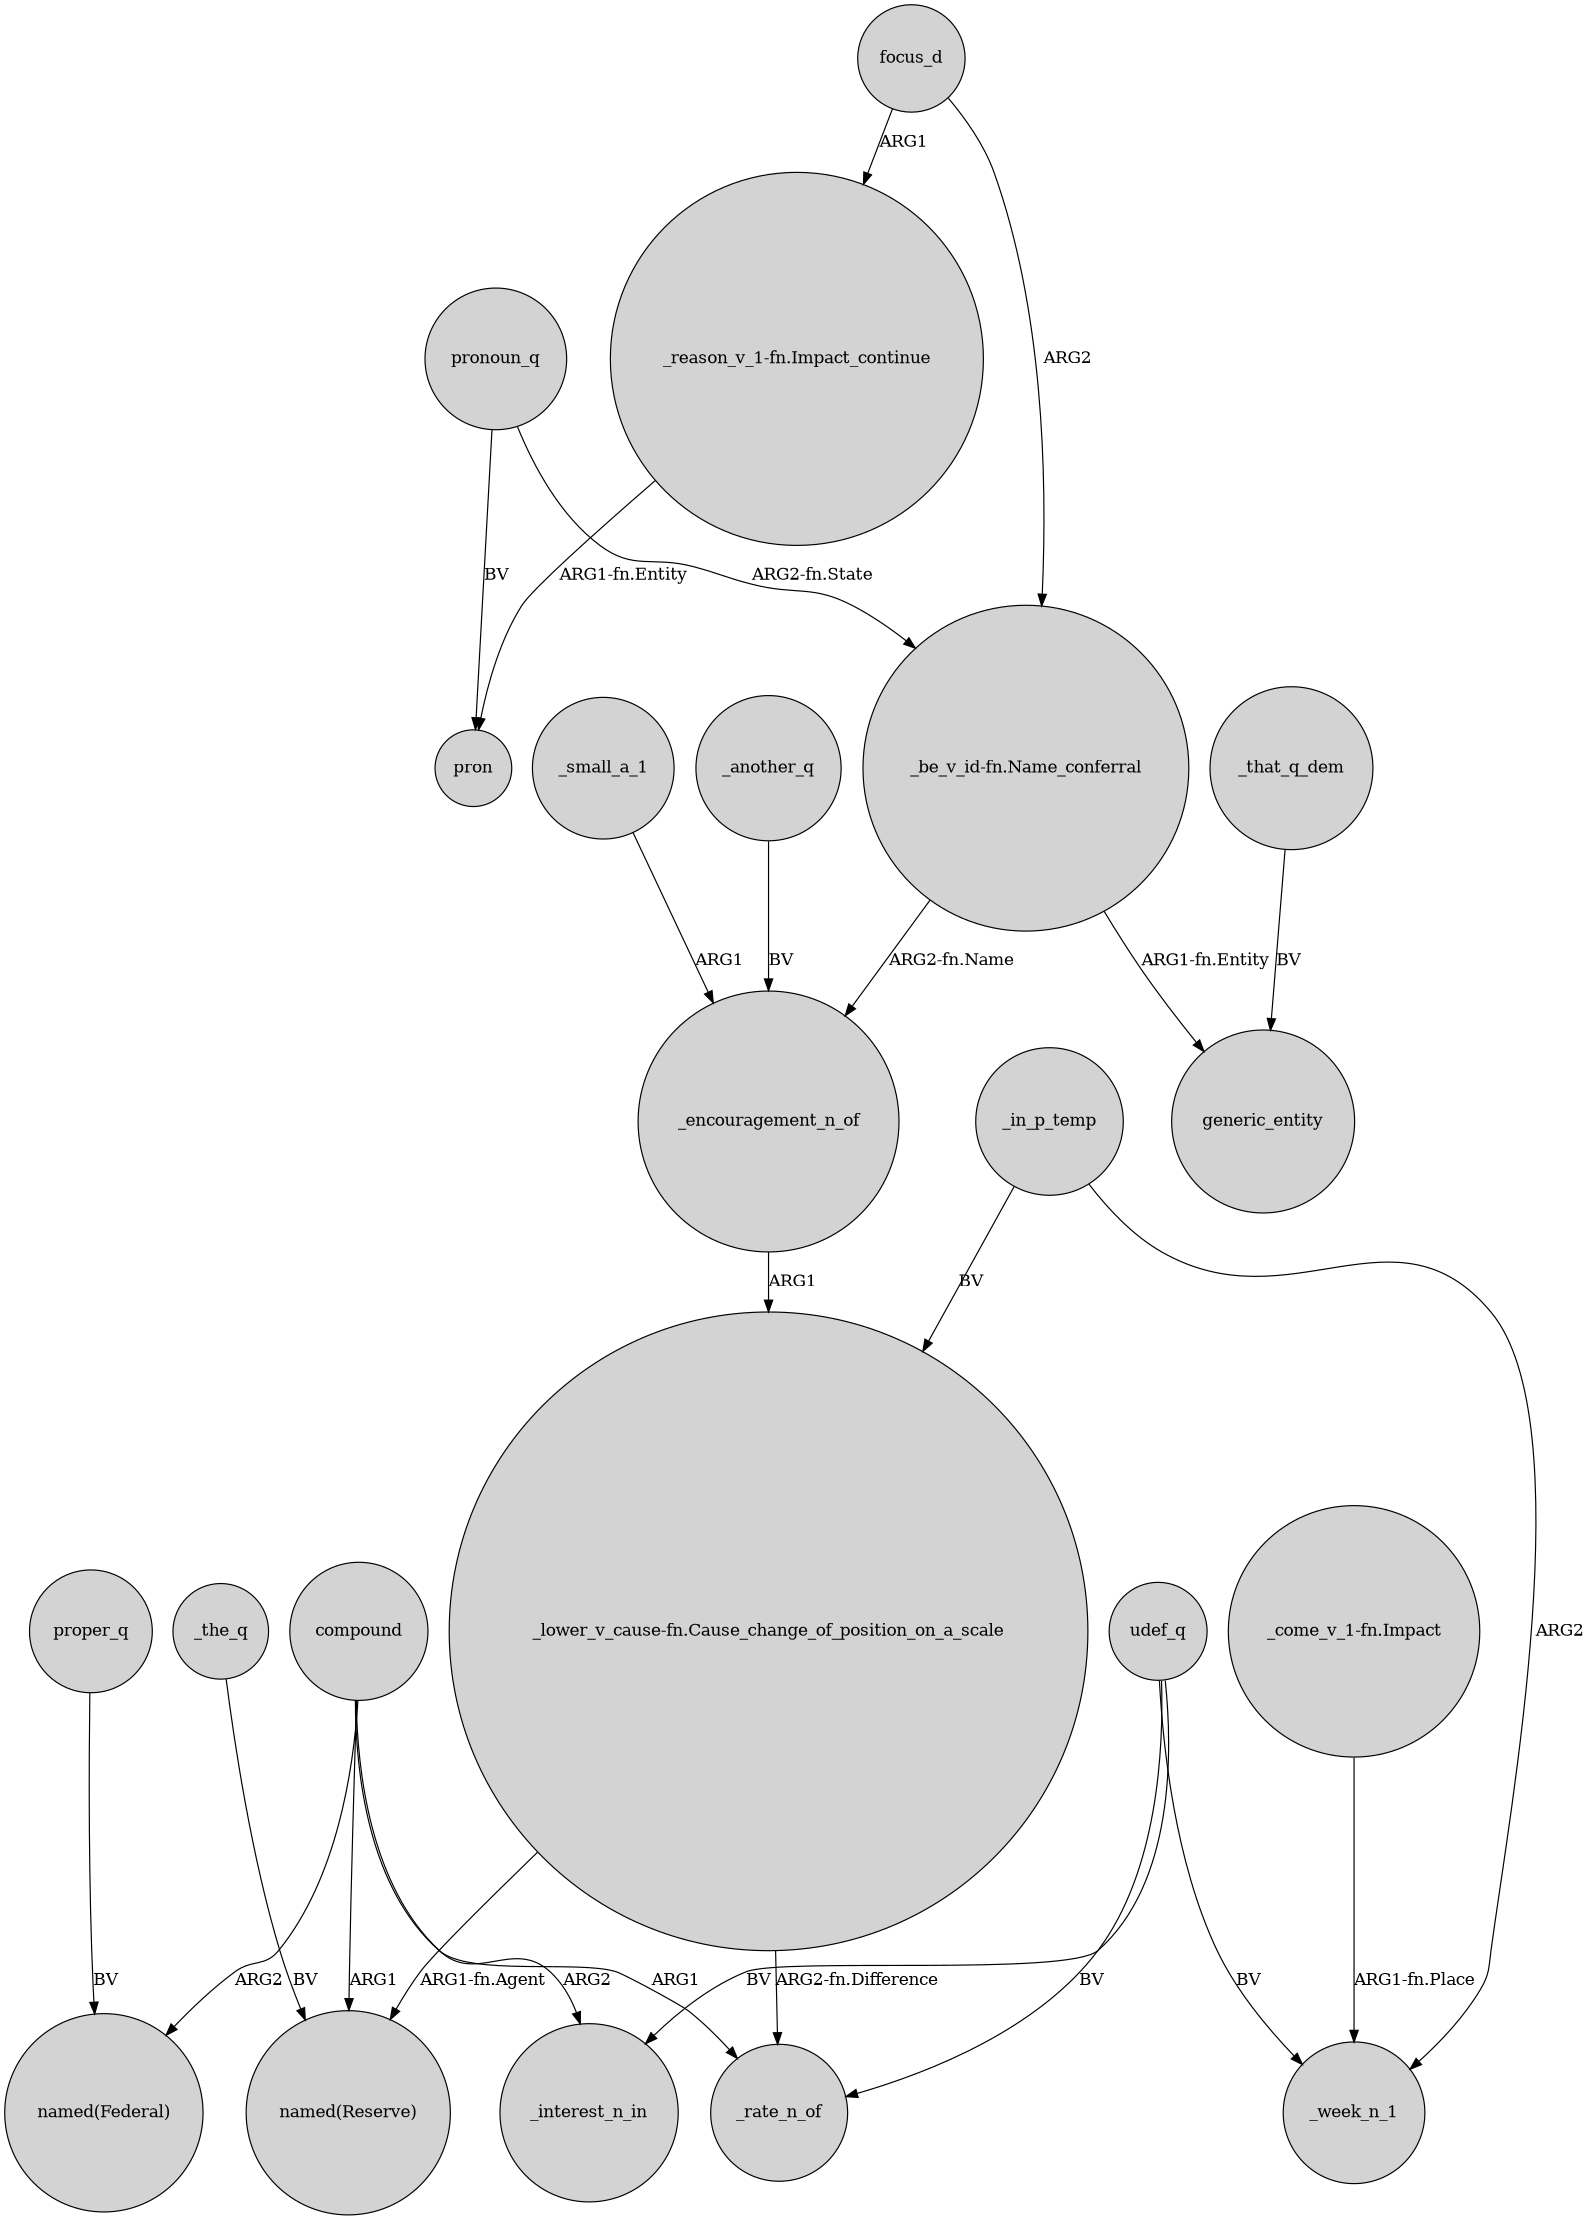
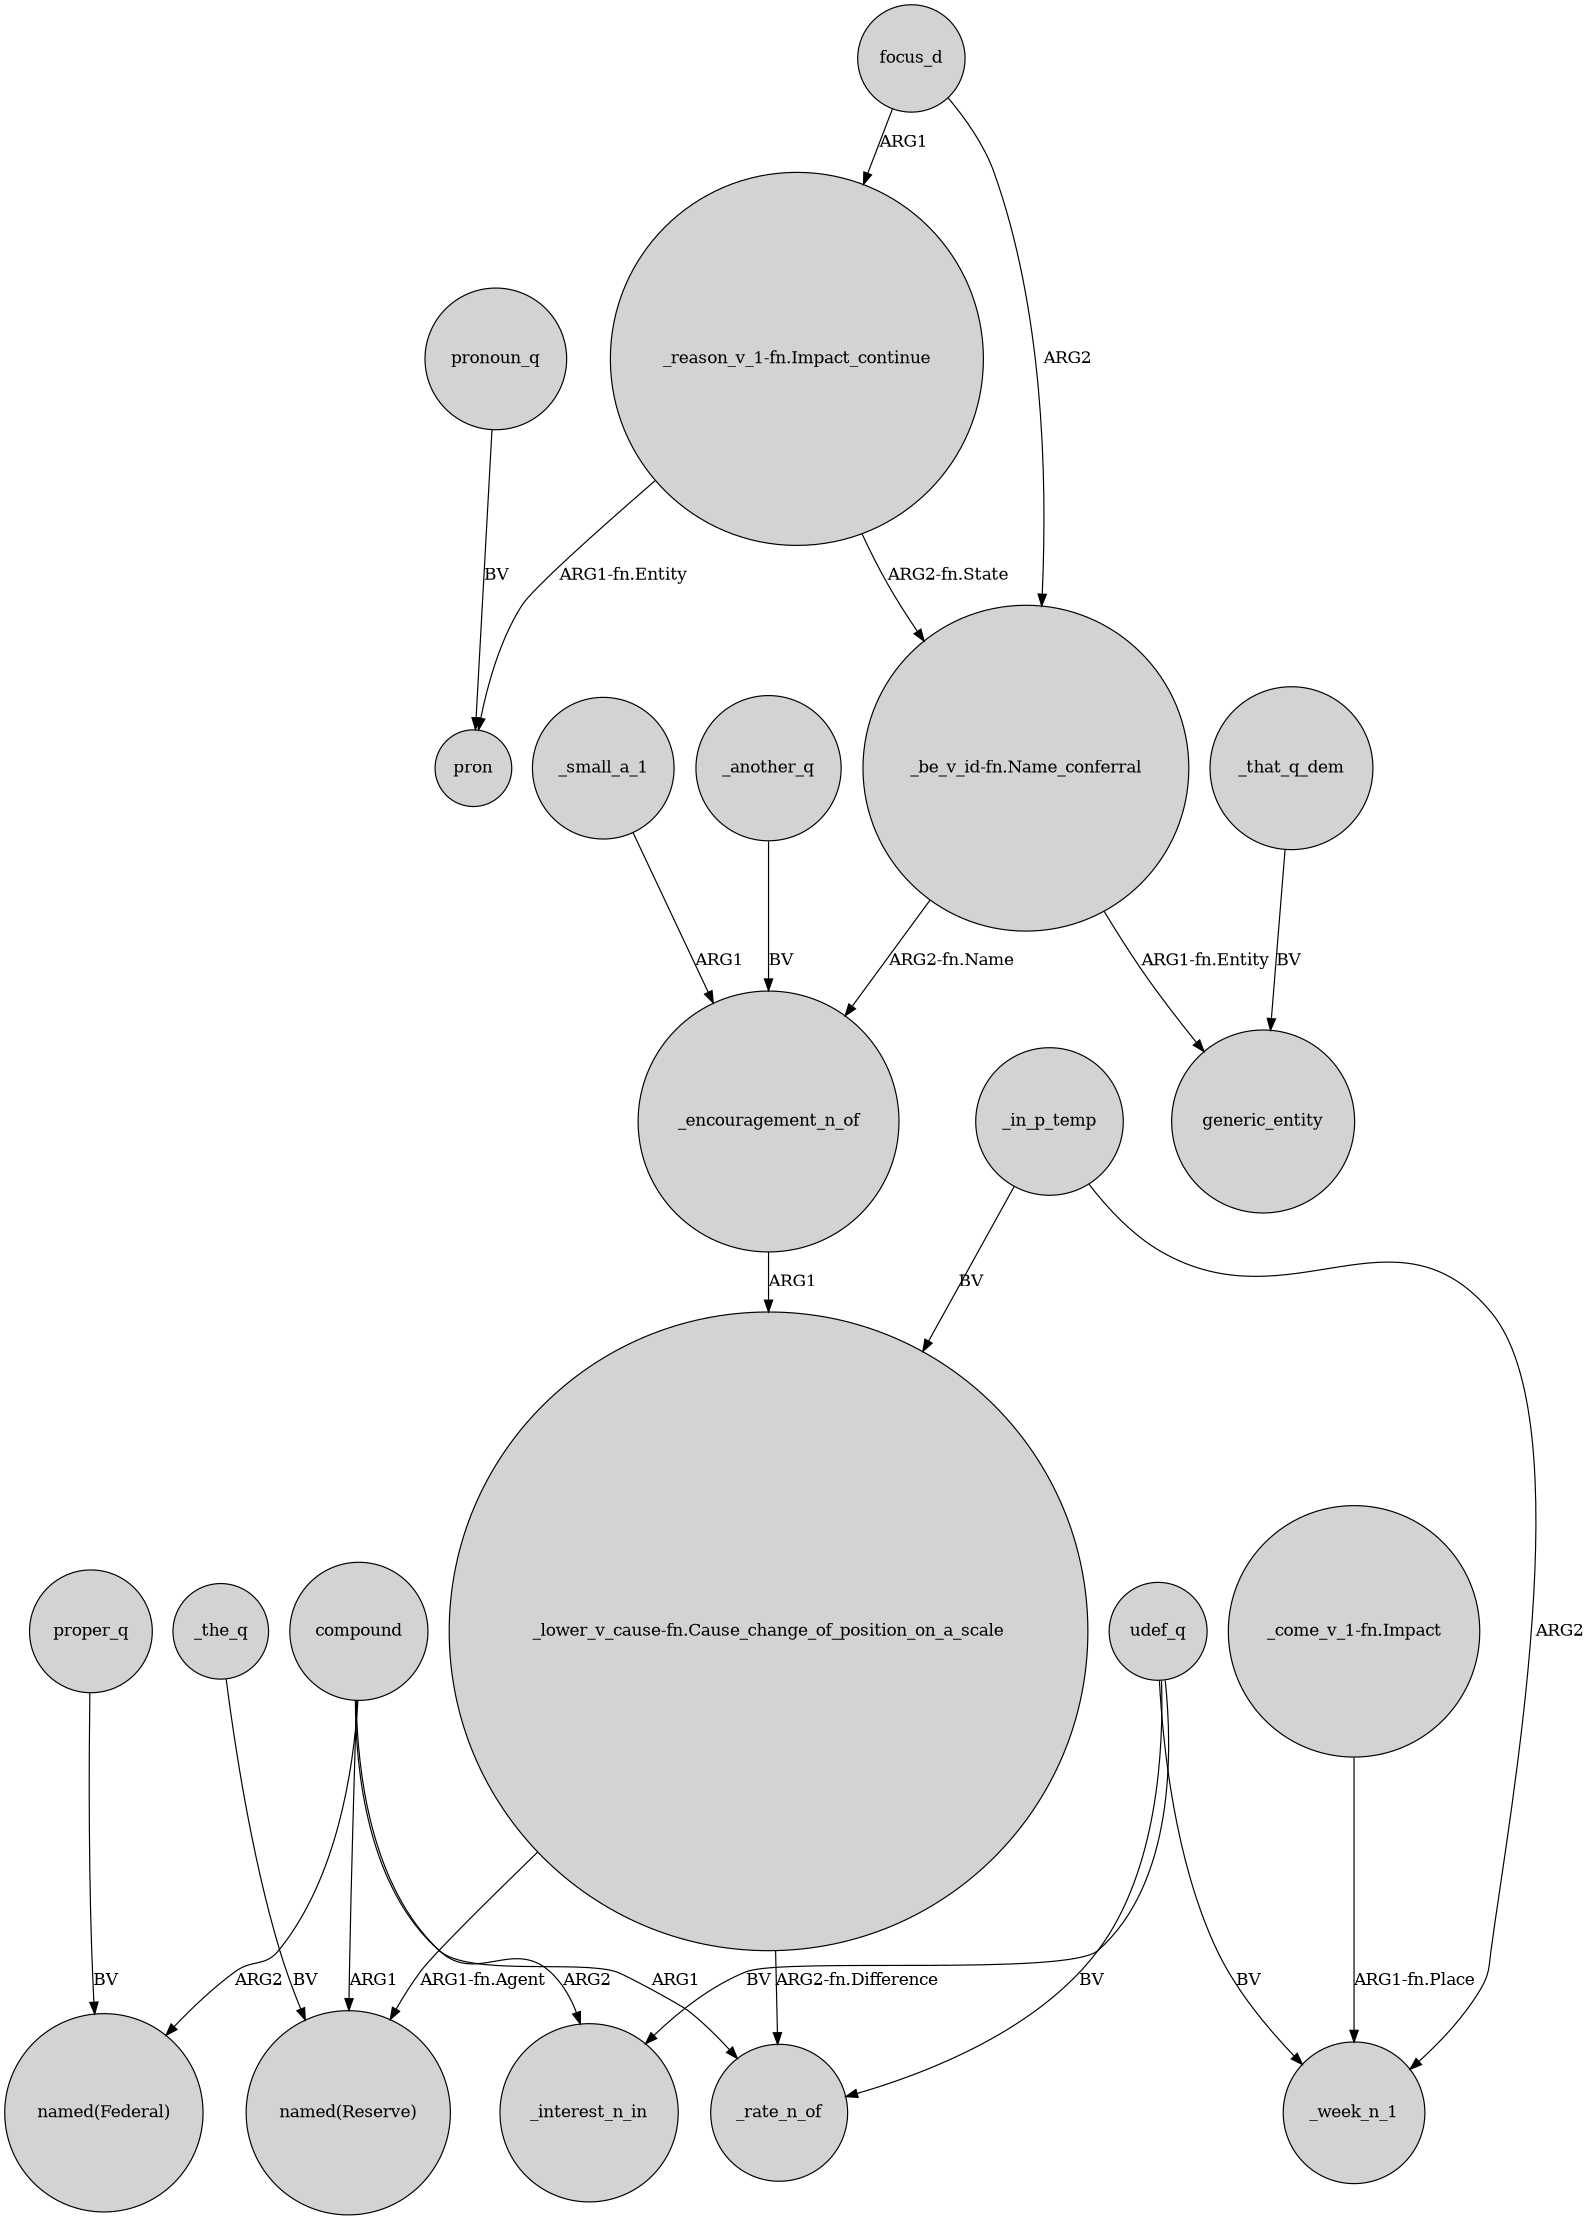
(686, 565) -> (887, 584)
